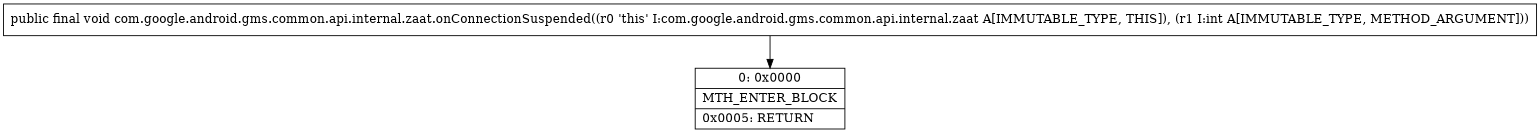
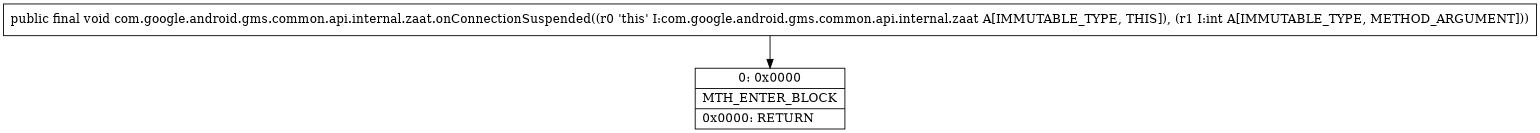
(764, 118) -> (764, 118)
